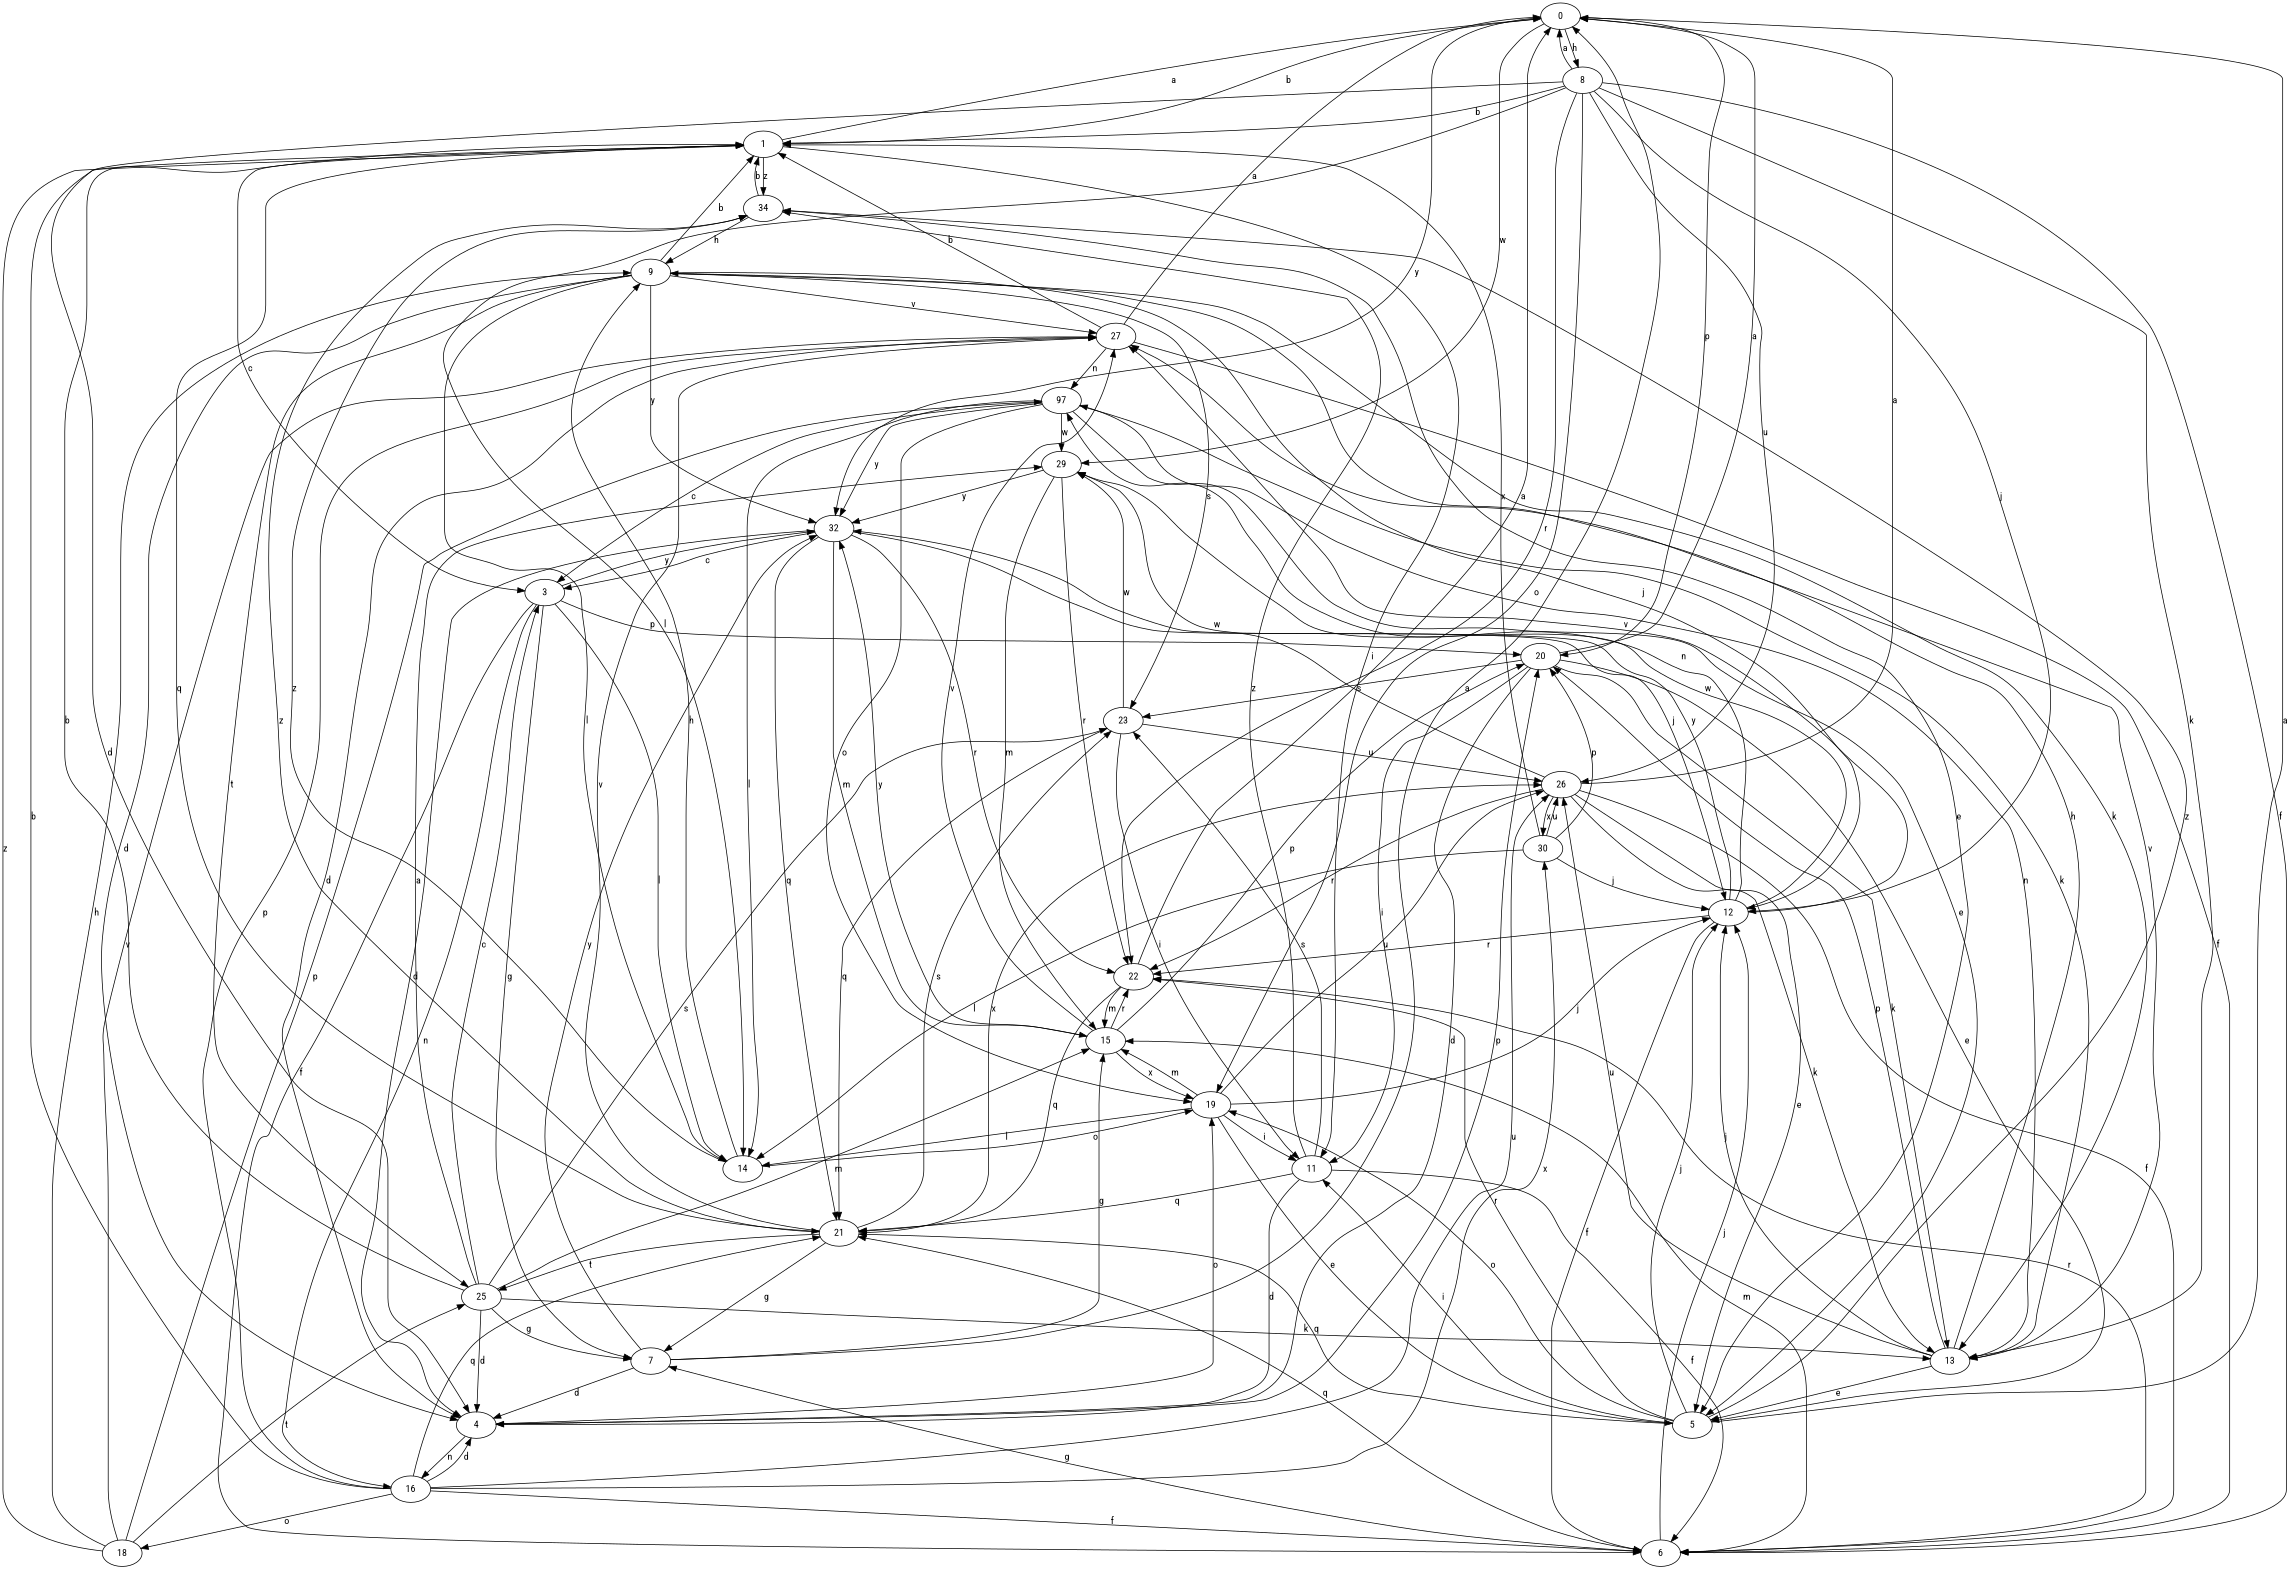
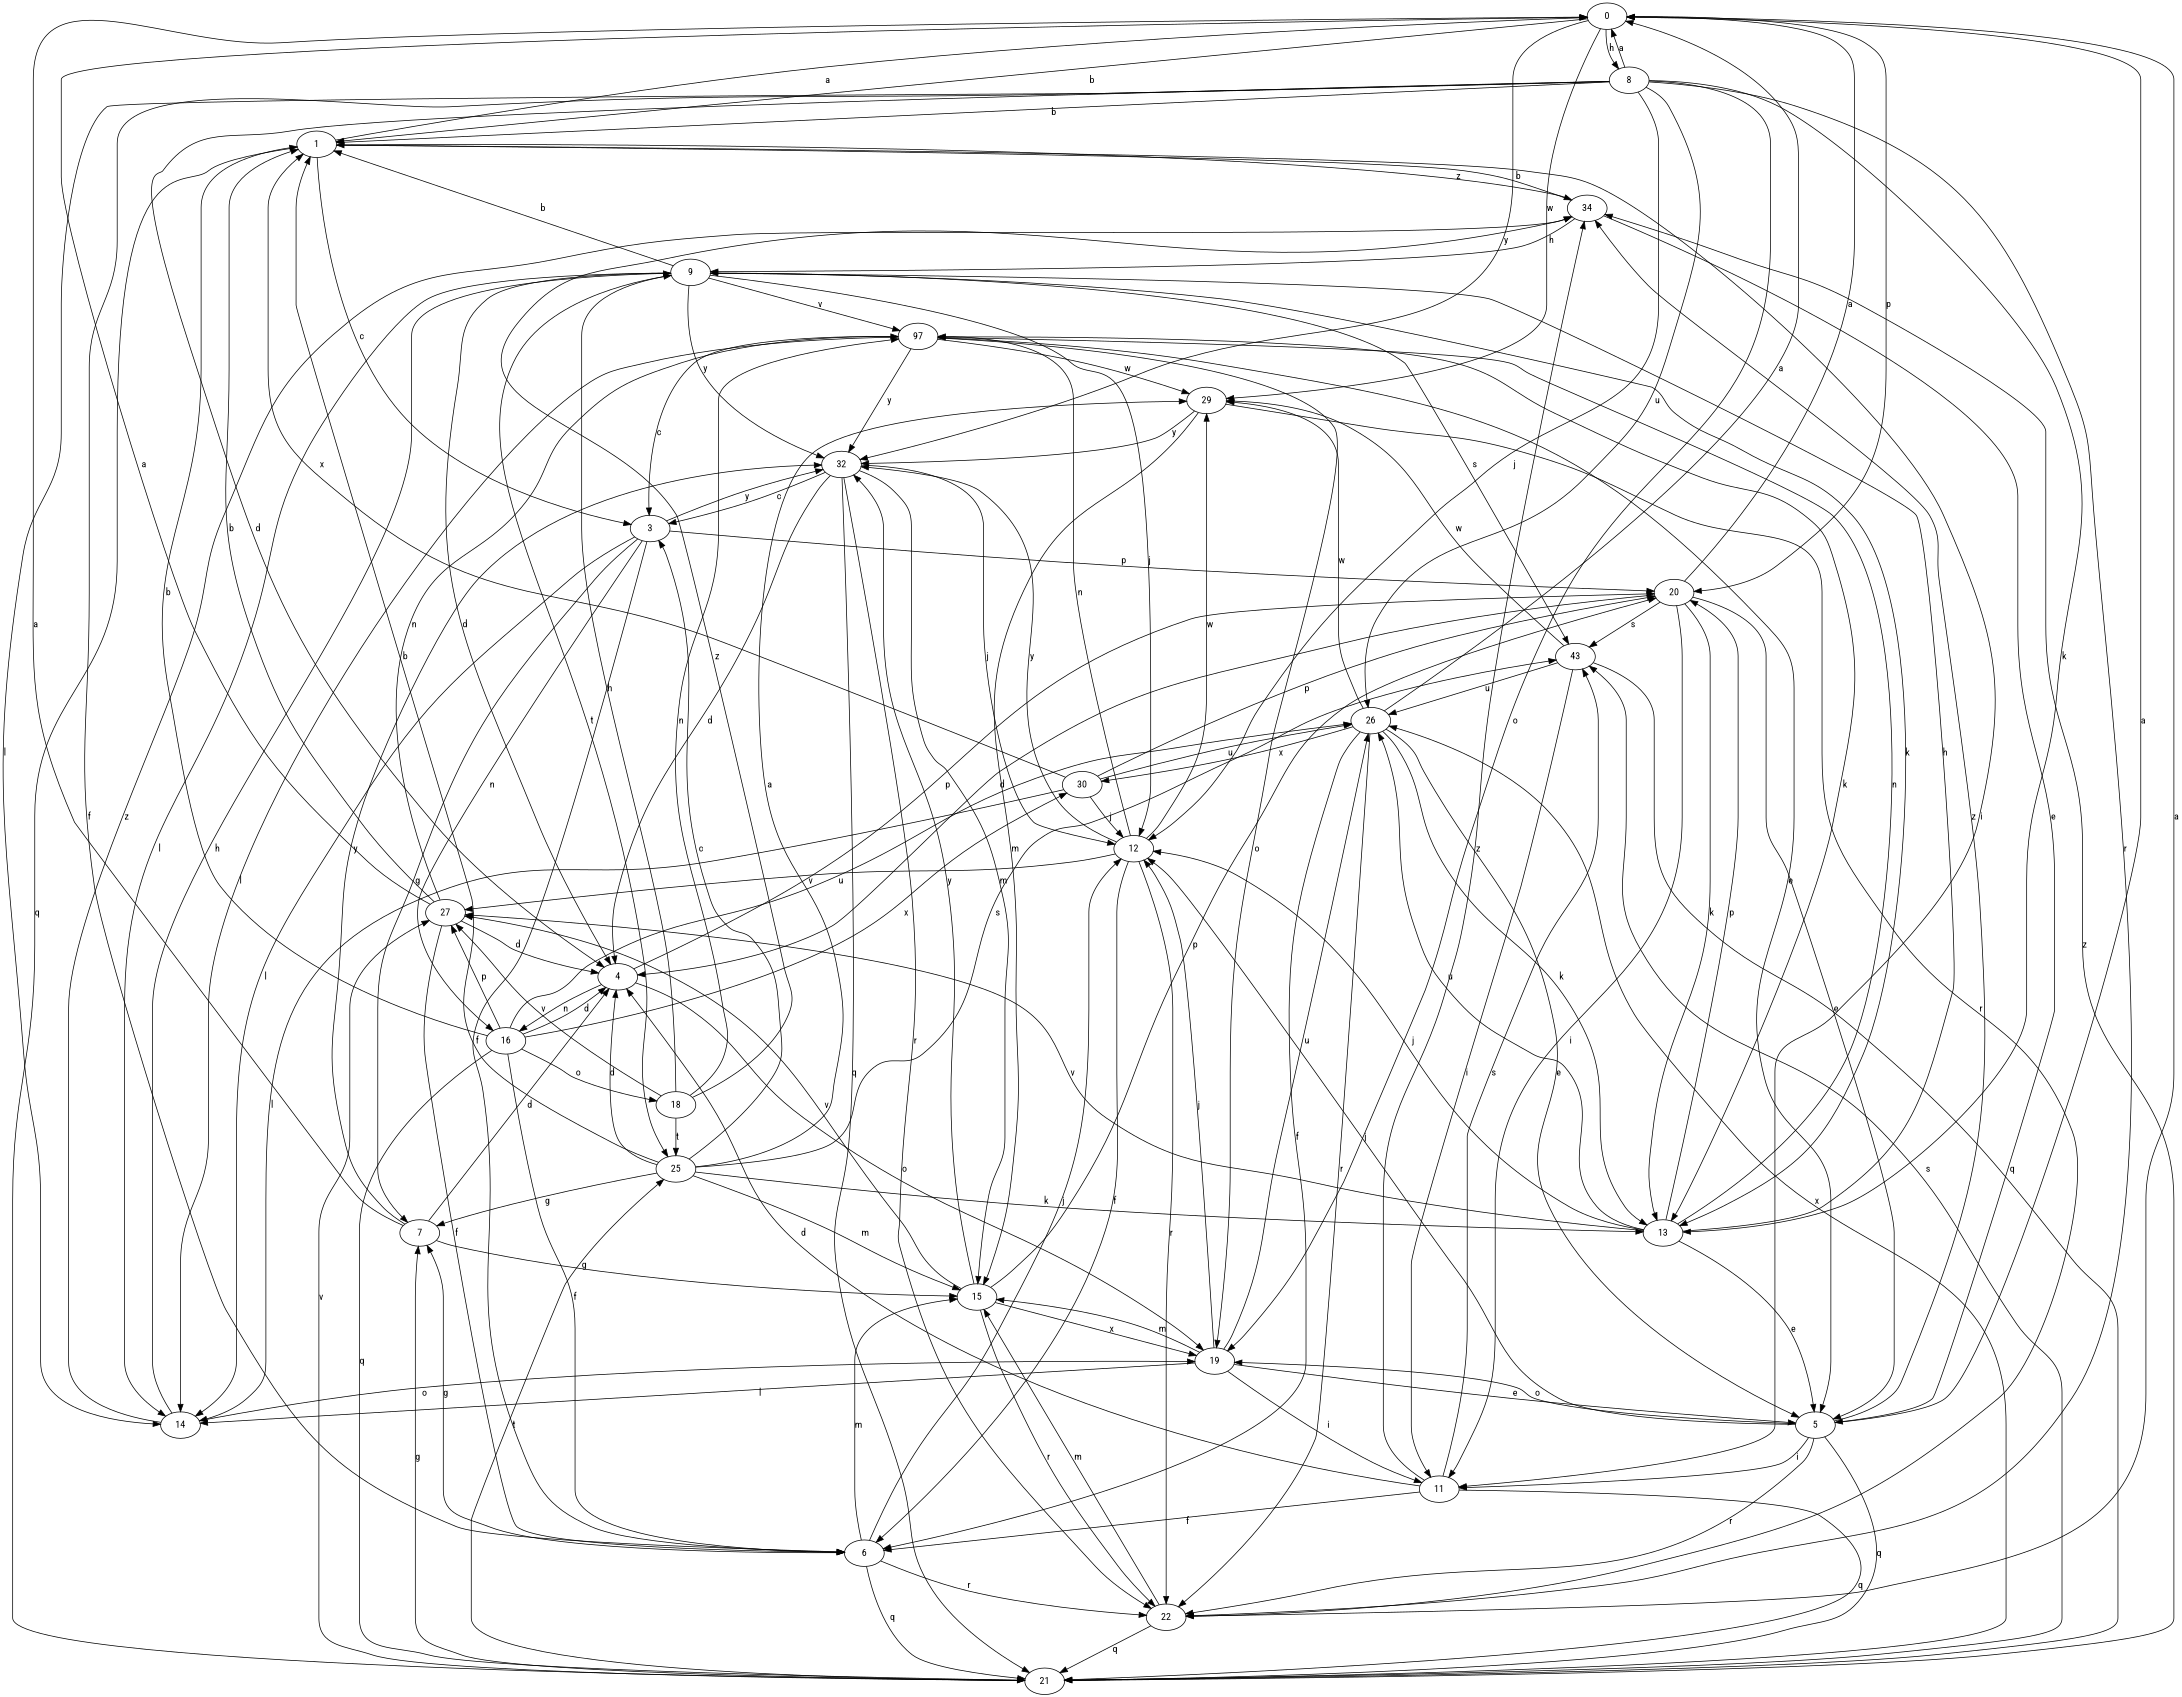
(880, 304) -> (801, 303)
(3, 547) -> (534, 305)
(1123, 721) -> (1575, 657)
(315, 977) -> (681, 721)
